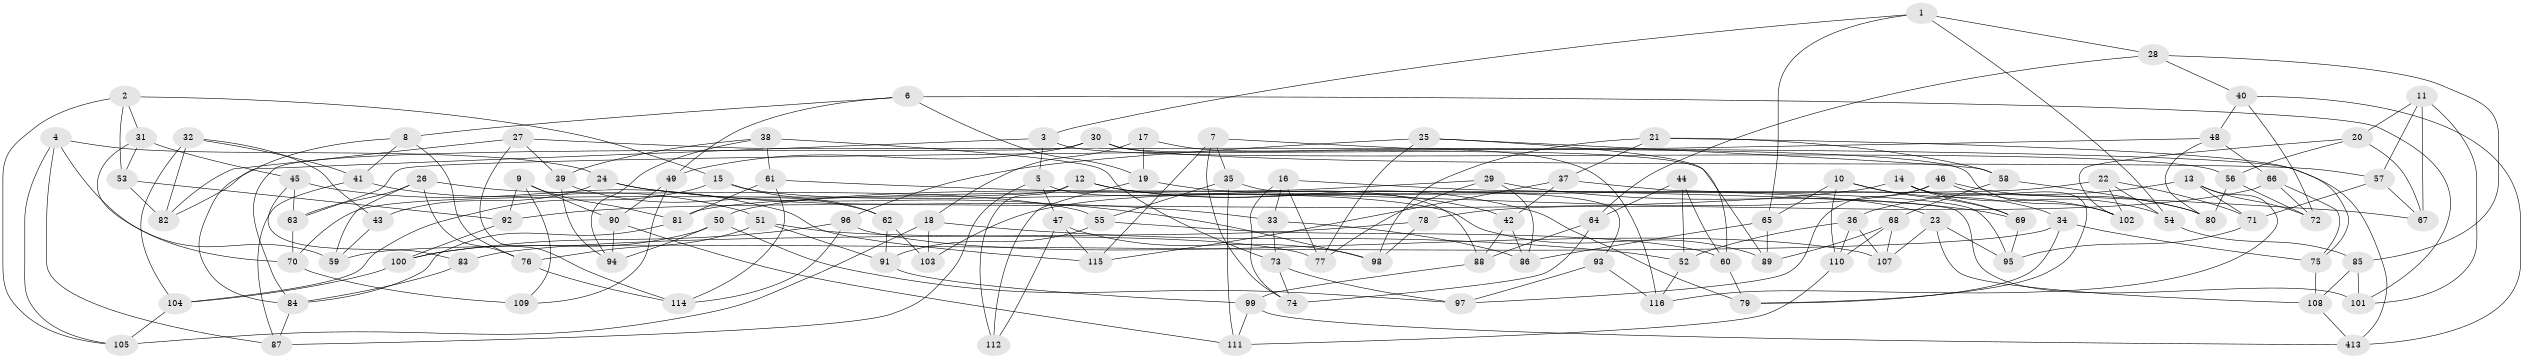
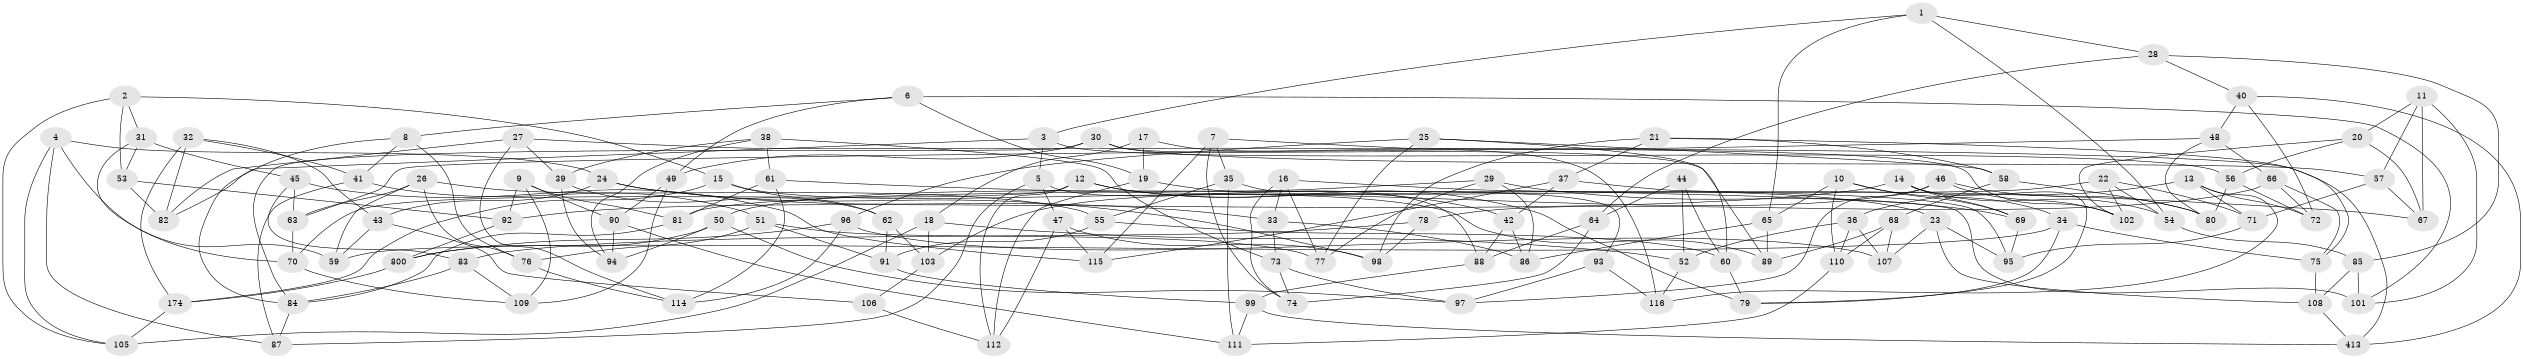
(399, 262) -> (399, 262)
none -> (492, 283)
(175, 304) -> (175, 304)
none -> (869, 304)
